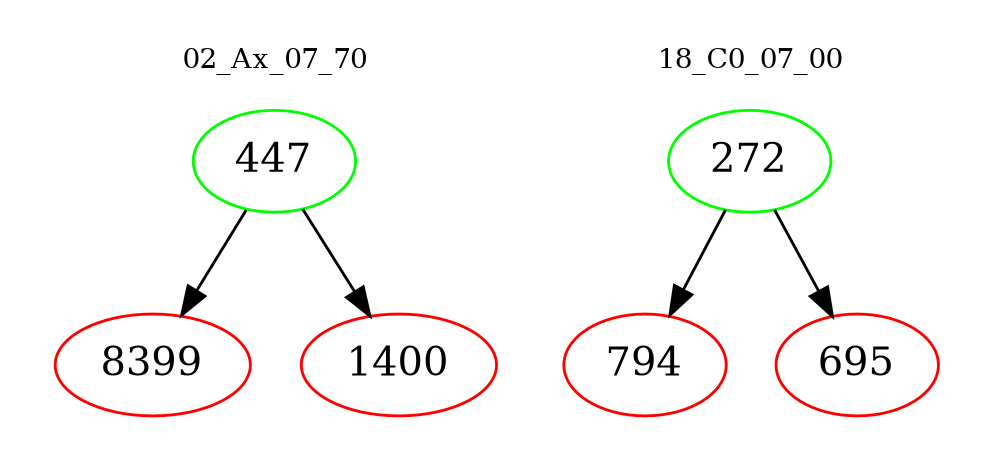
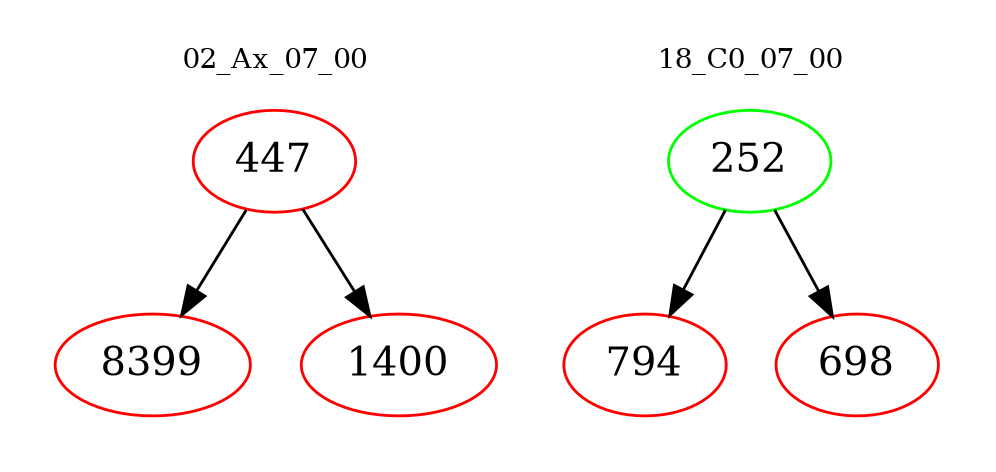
(276, 61) -> (276, 61)
(274, 161) -> (274, 161)
(750, 161) -> (750, 161)
(857, 365) -> (857, 365)
